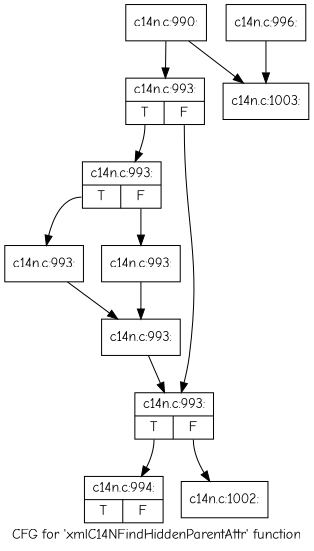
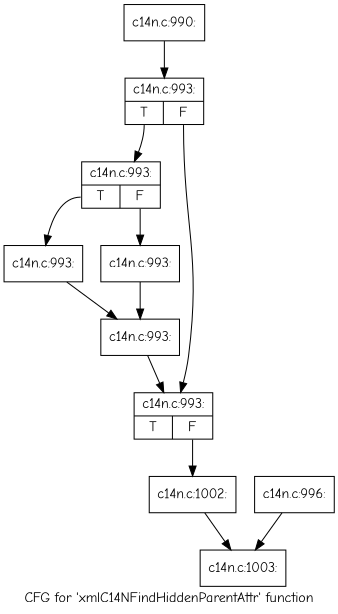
(212, 59) -> (215, 527)
(124, 500) -> none
